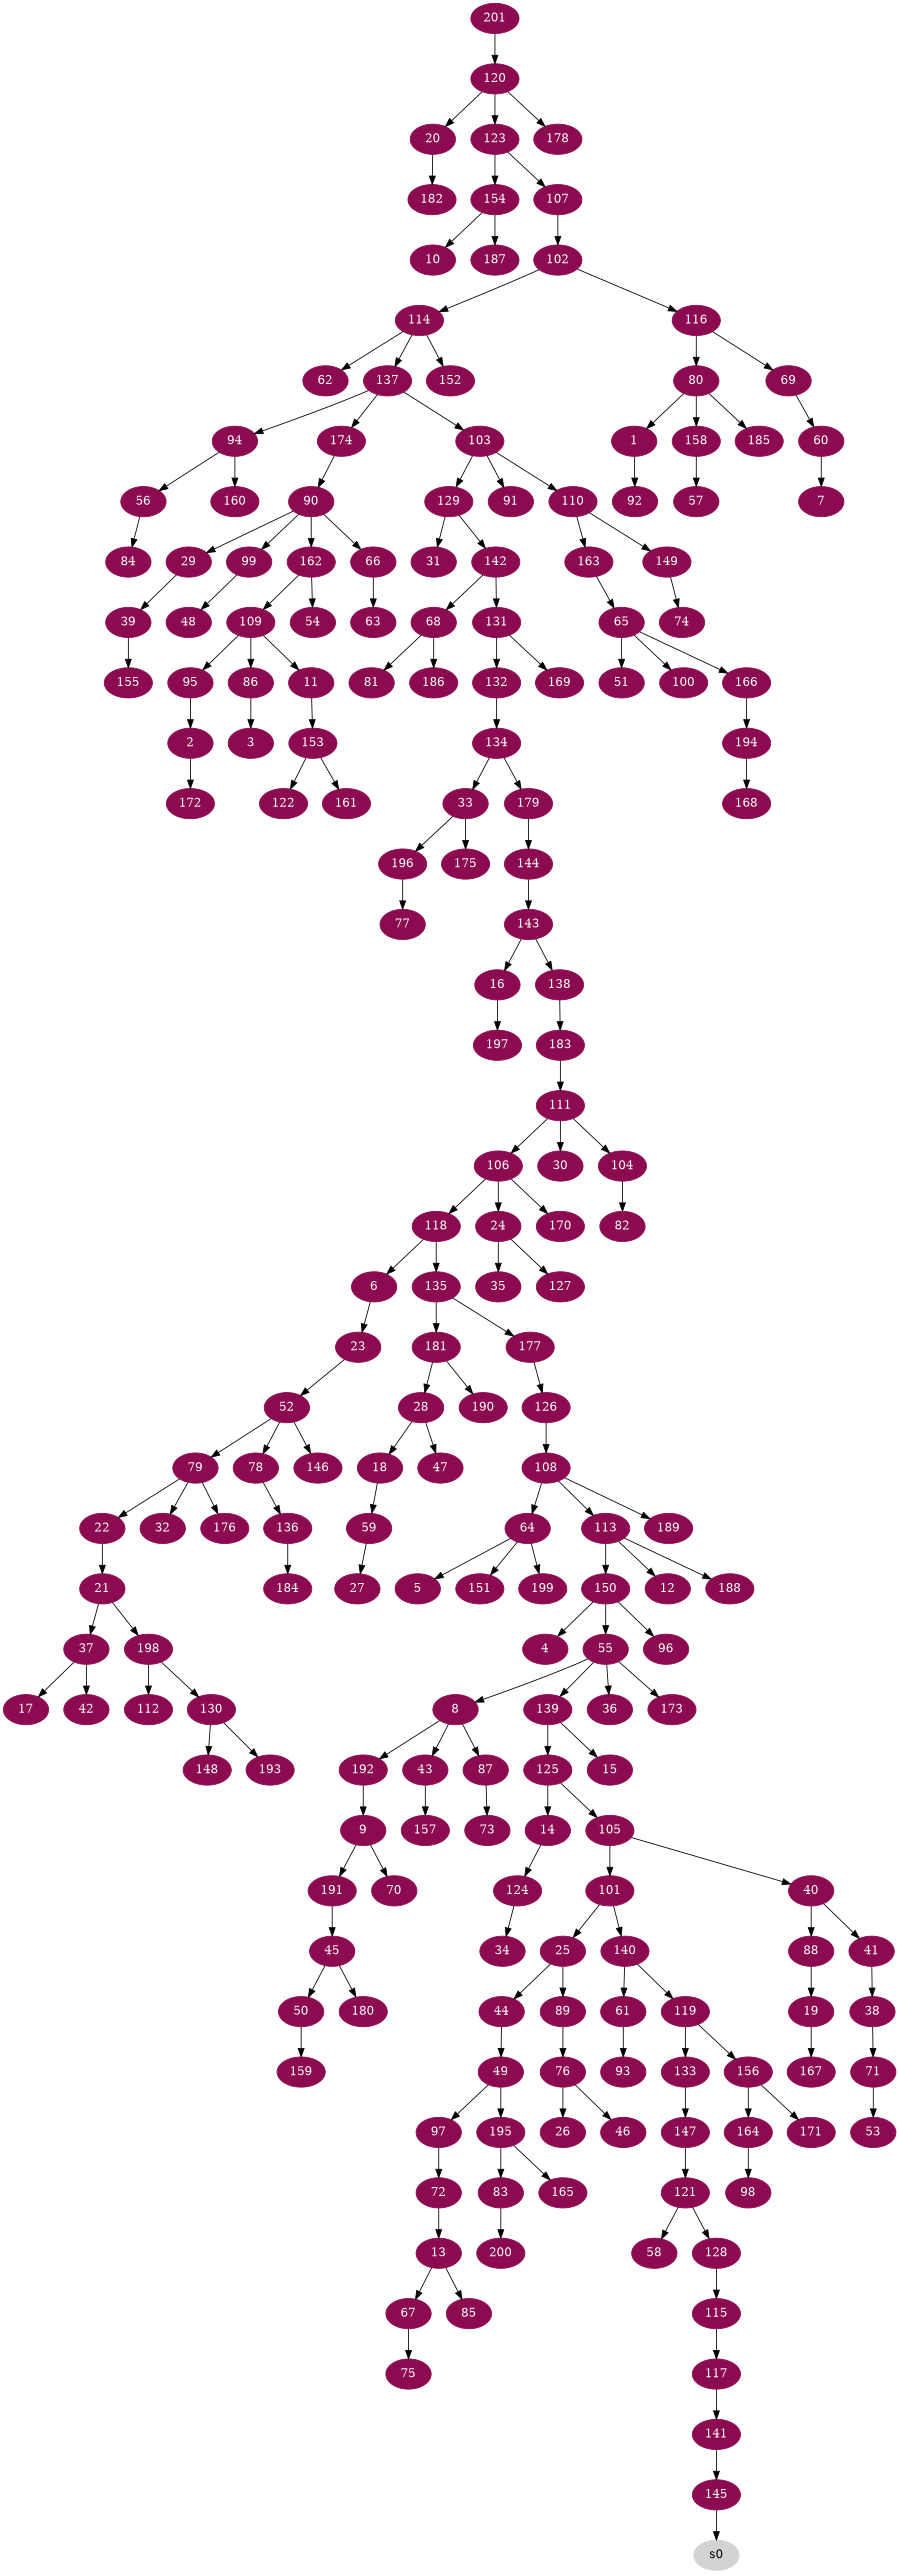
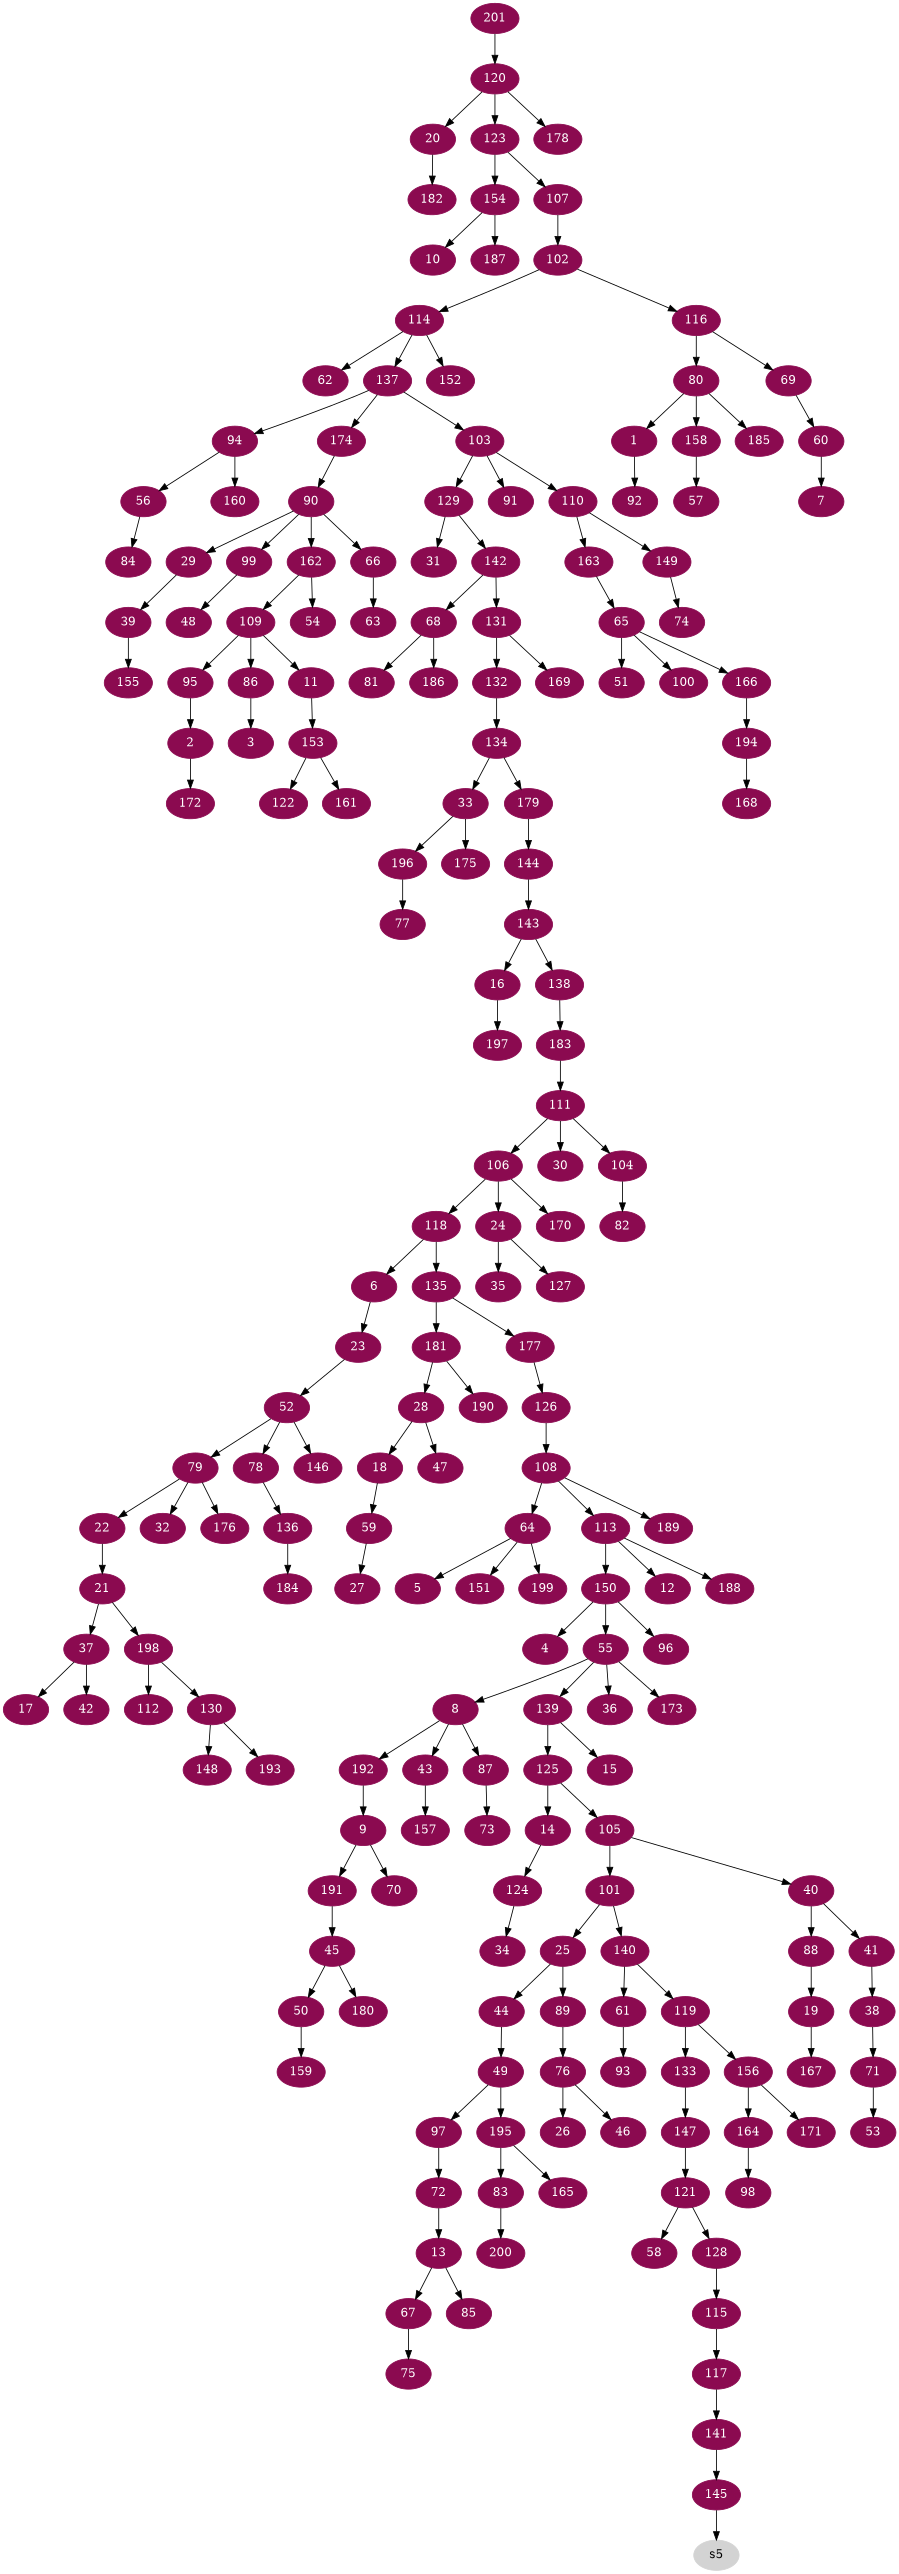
(716, 2555) -> (716, 2555)
